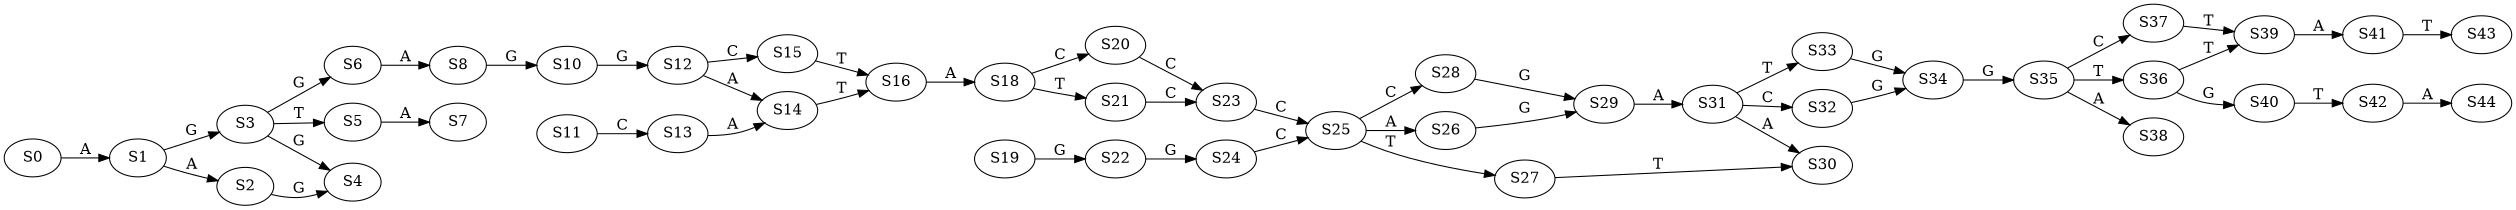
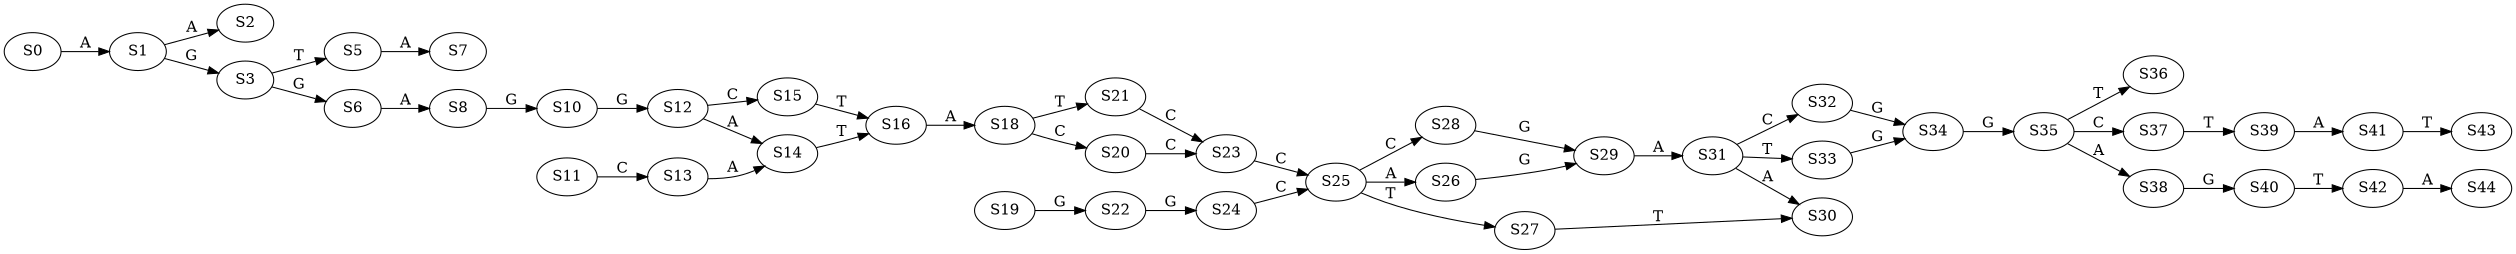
(2204, 60) -> none
(2199, 101) -> (2203, 188)
(353, 182) -> none
